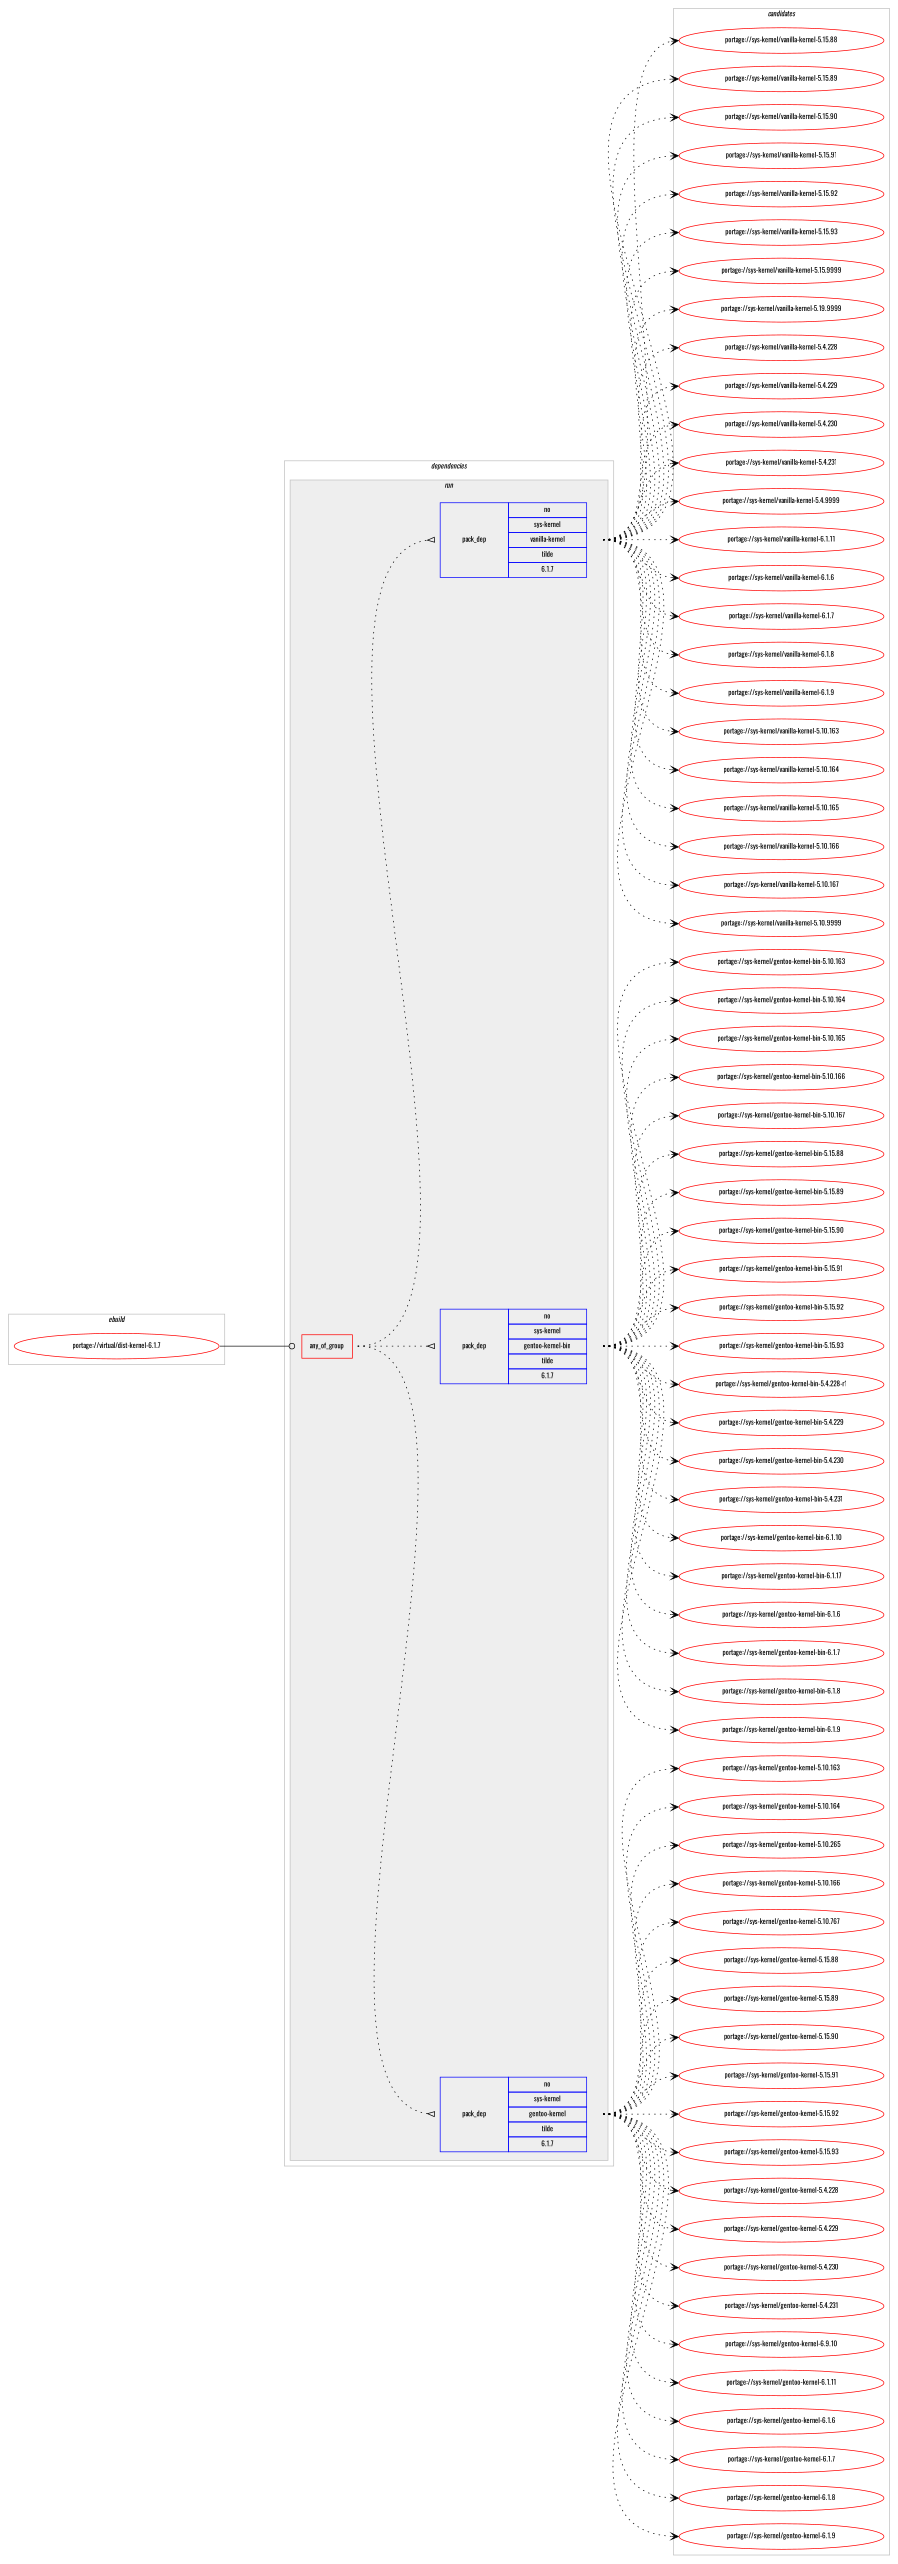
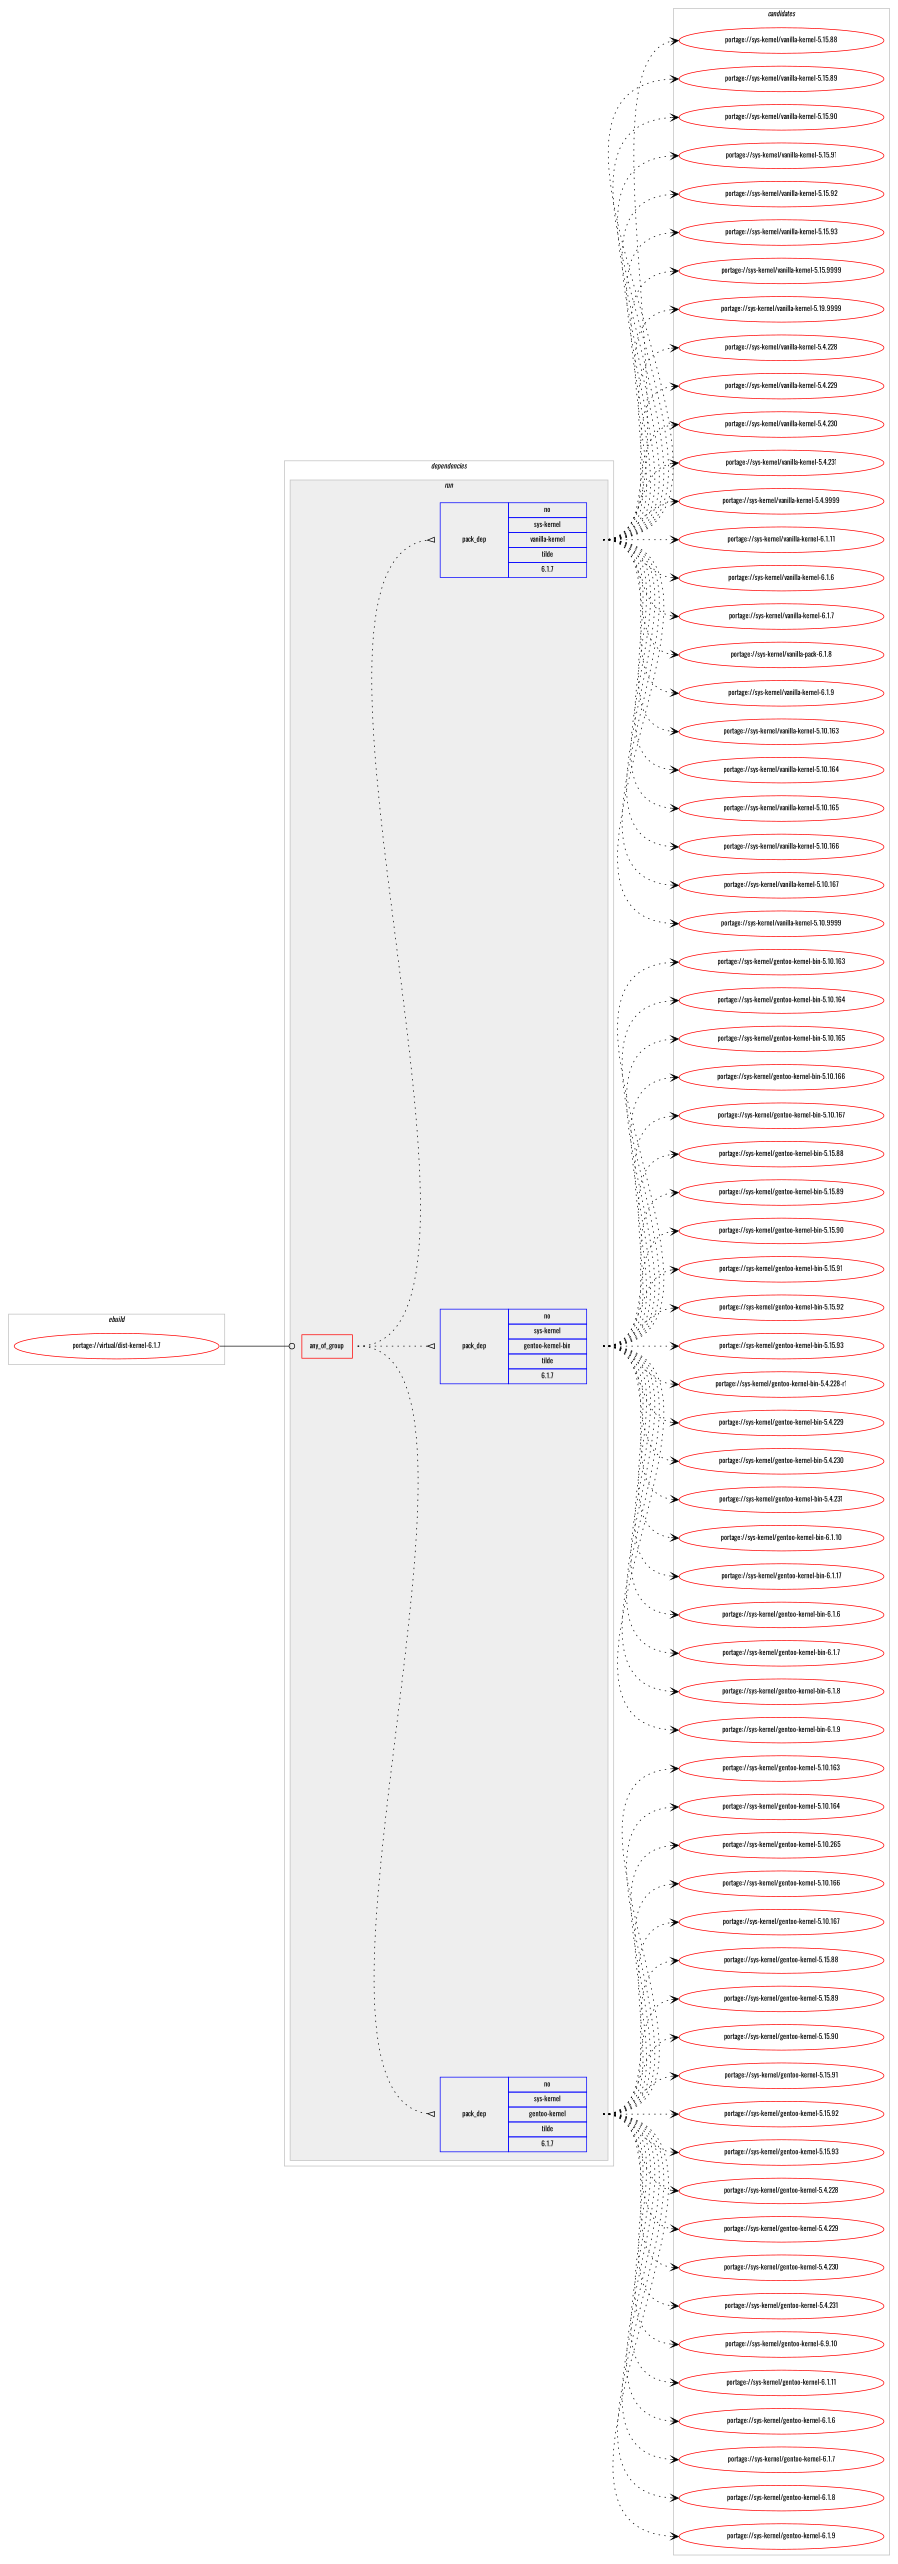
(782, 655) -> (782, 655)
(782, 1922) -> (782, 1922)
